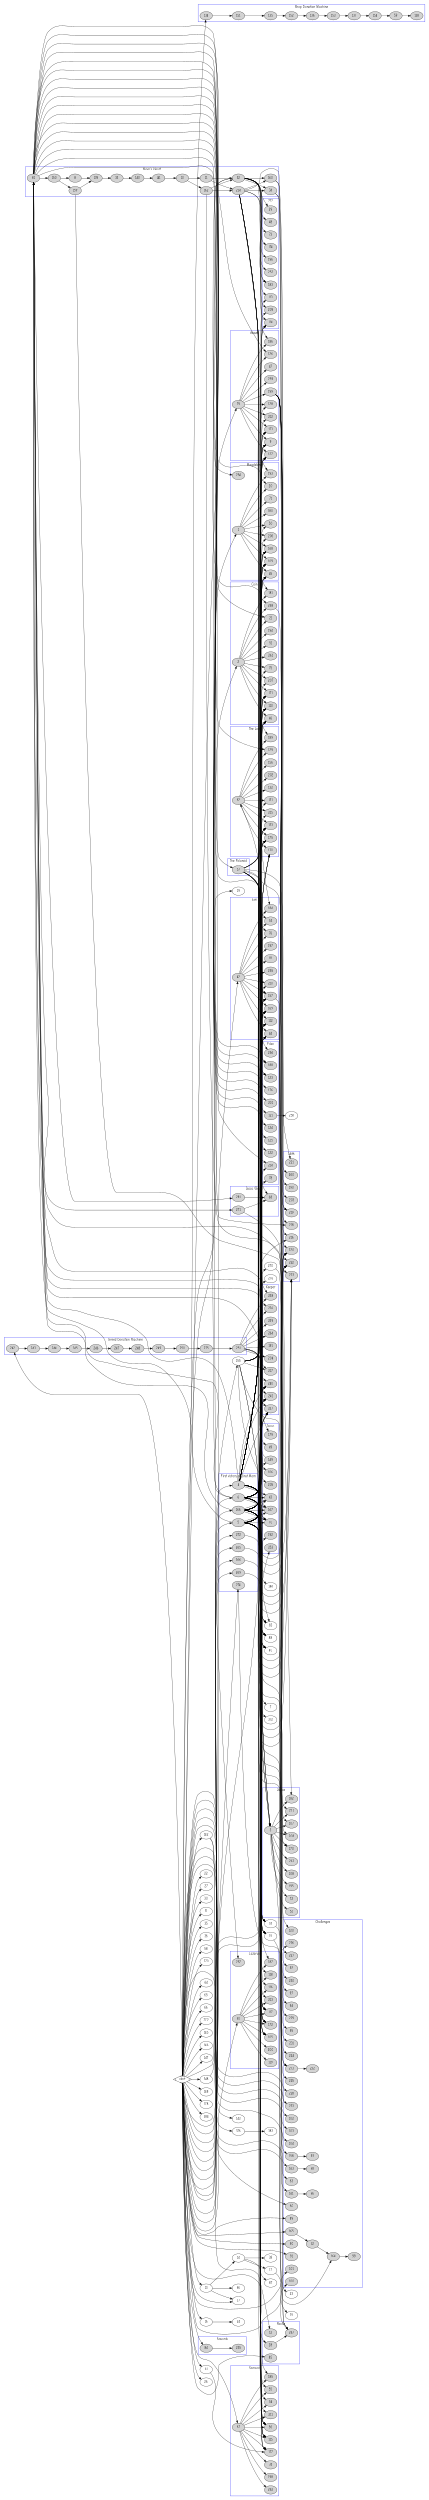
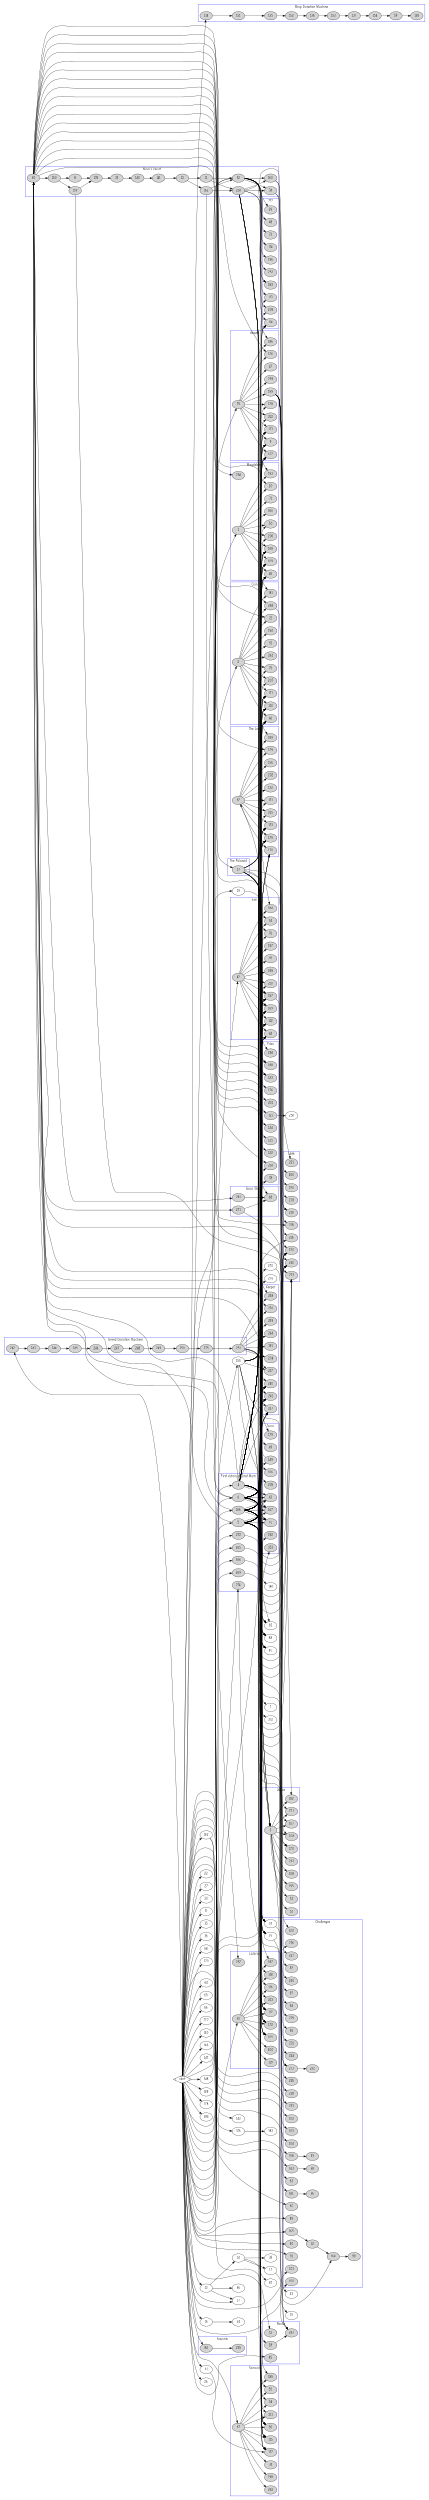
(259, 1247) -> (261, 943)
